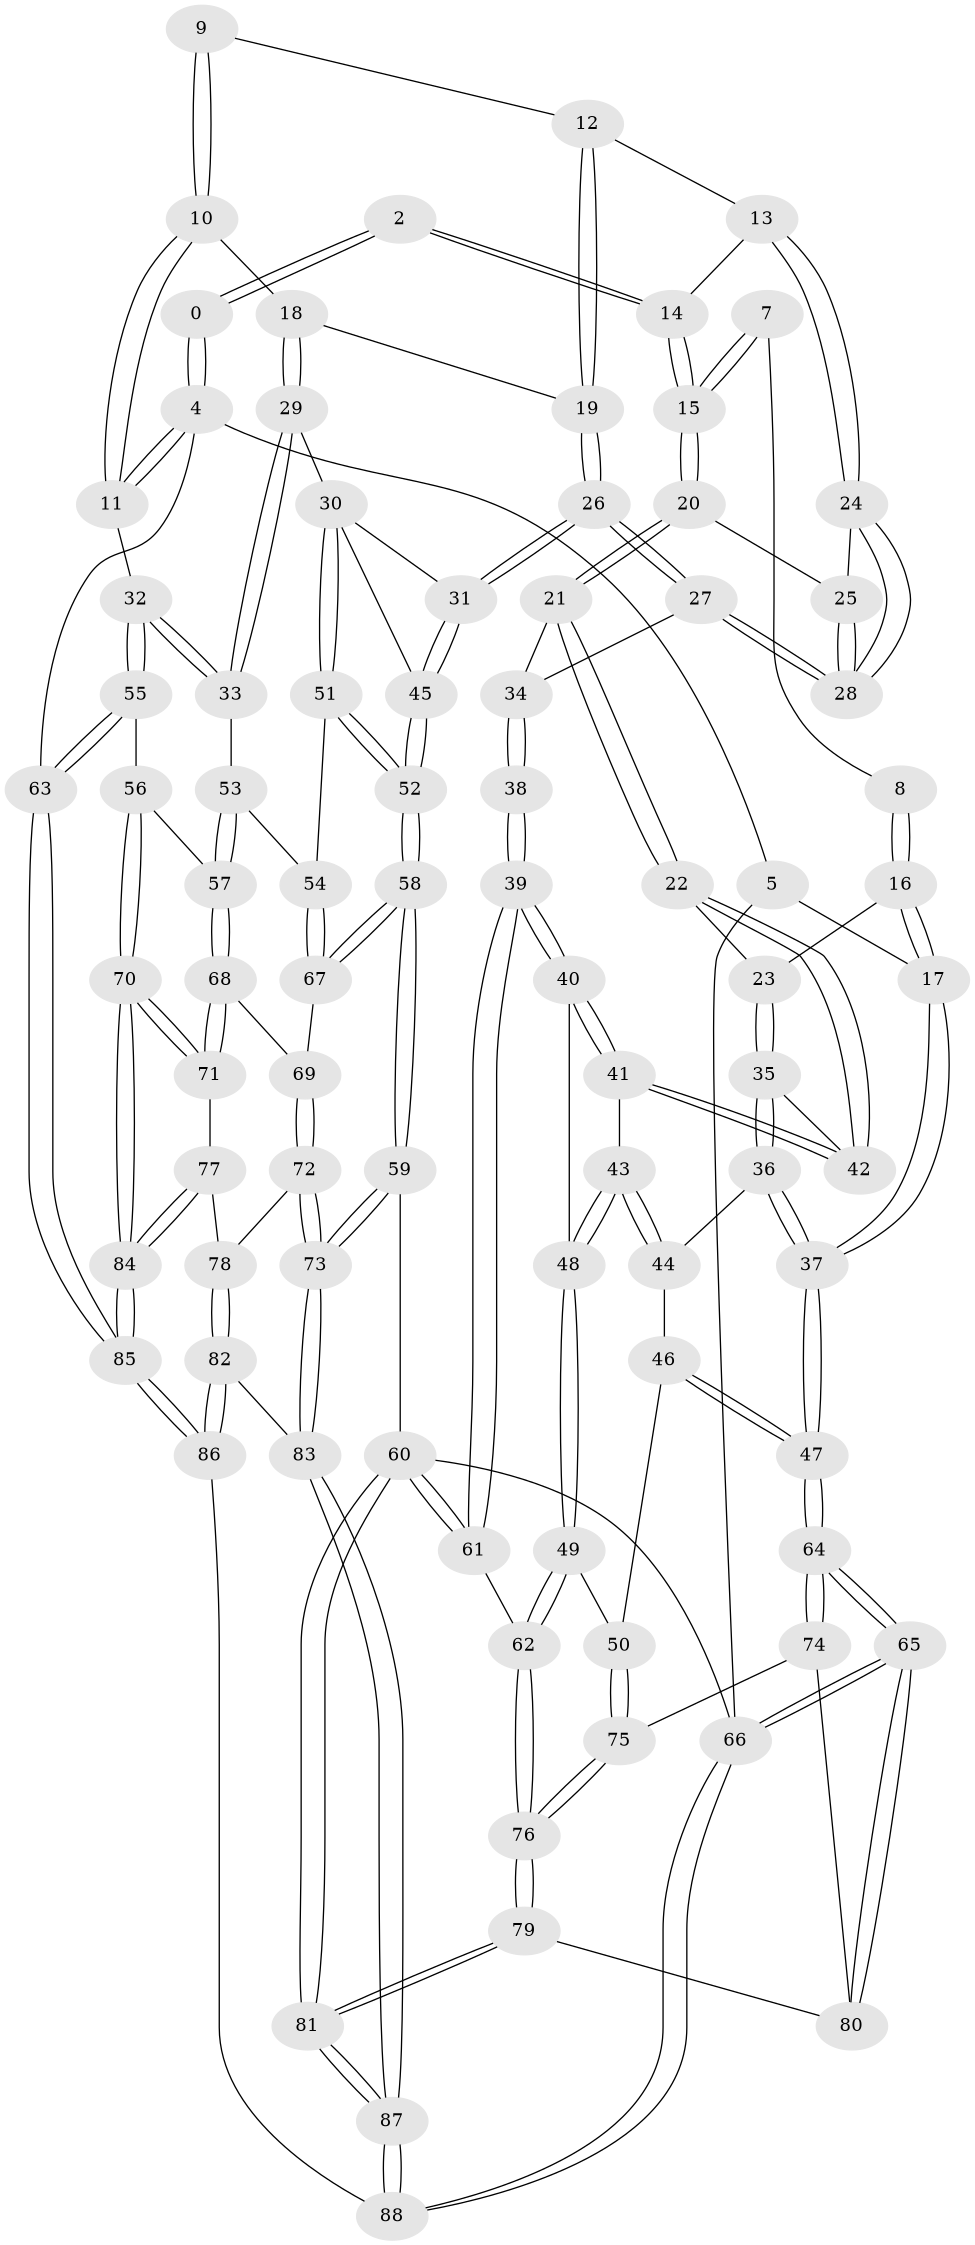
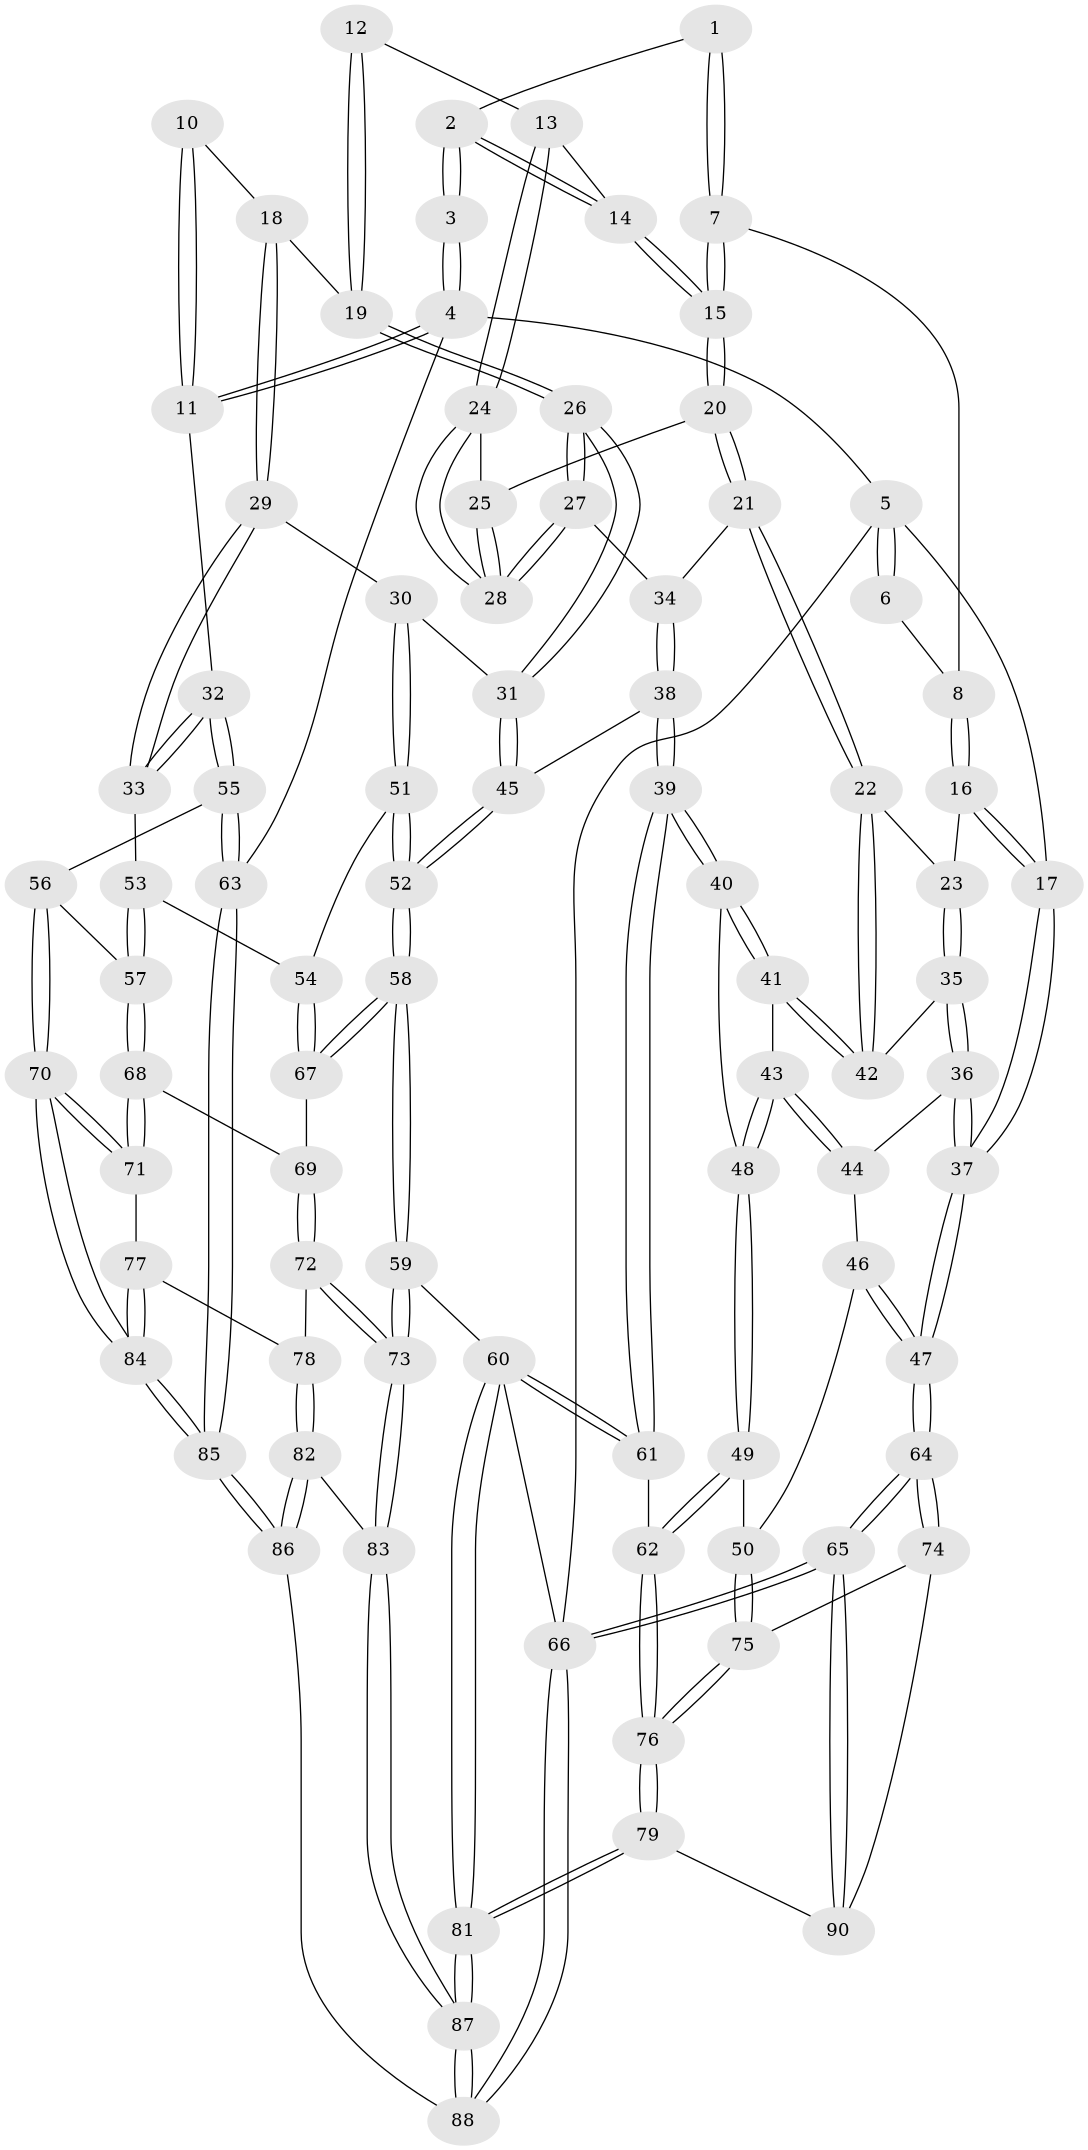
(202, 29) -> none
none -> (716, 29)
(197, 314) -> (452, 219)
(376, 600) -> (587, 742)
none -> (886, 600)
(852, 2026) -> (839, 1931)
